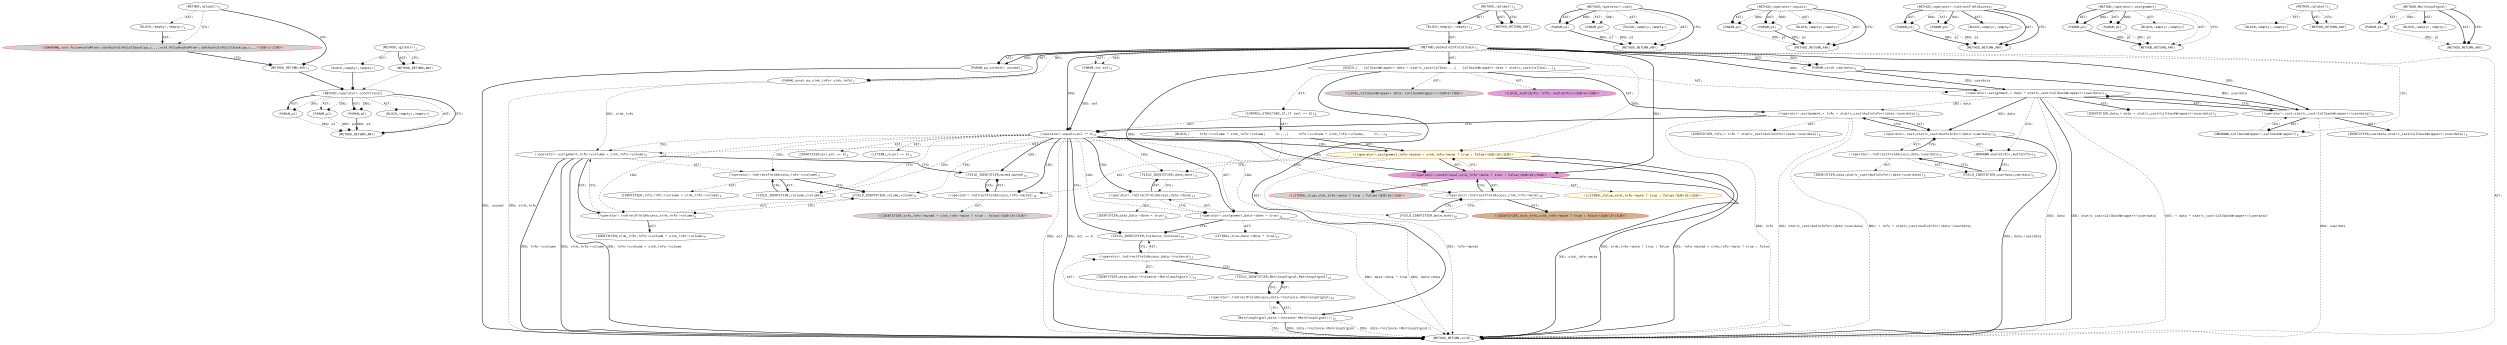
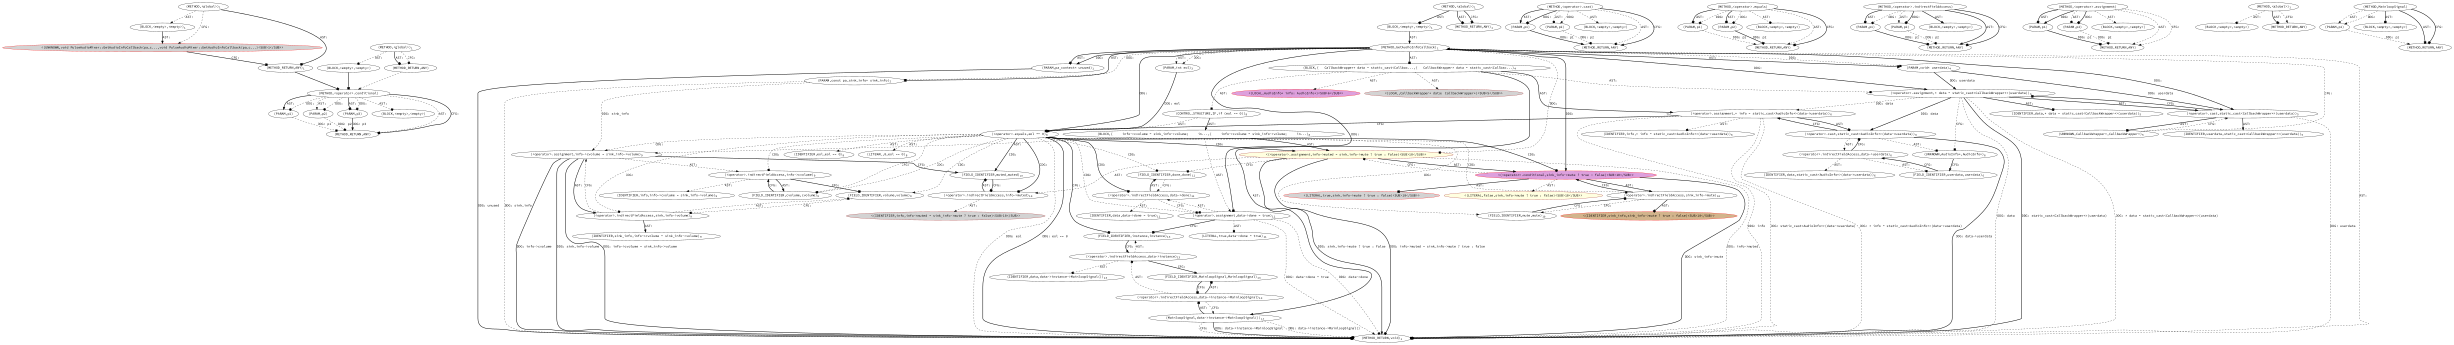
(2016, 56) -> (2004, 57)
